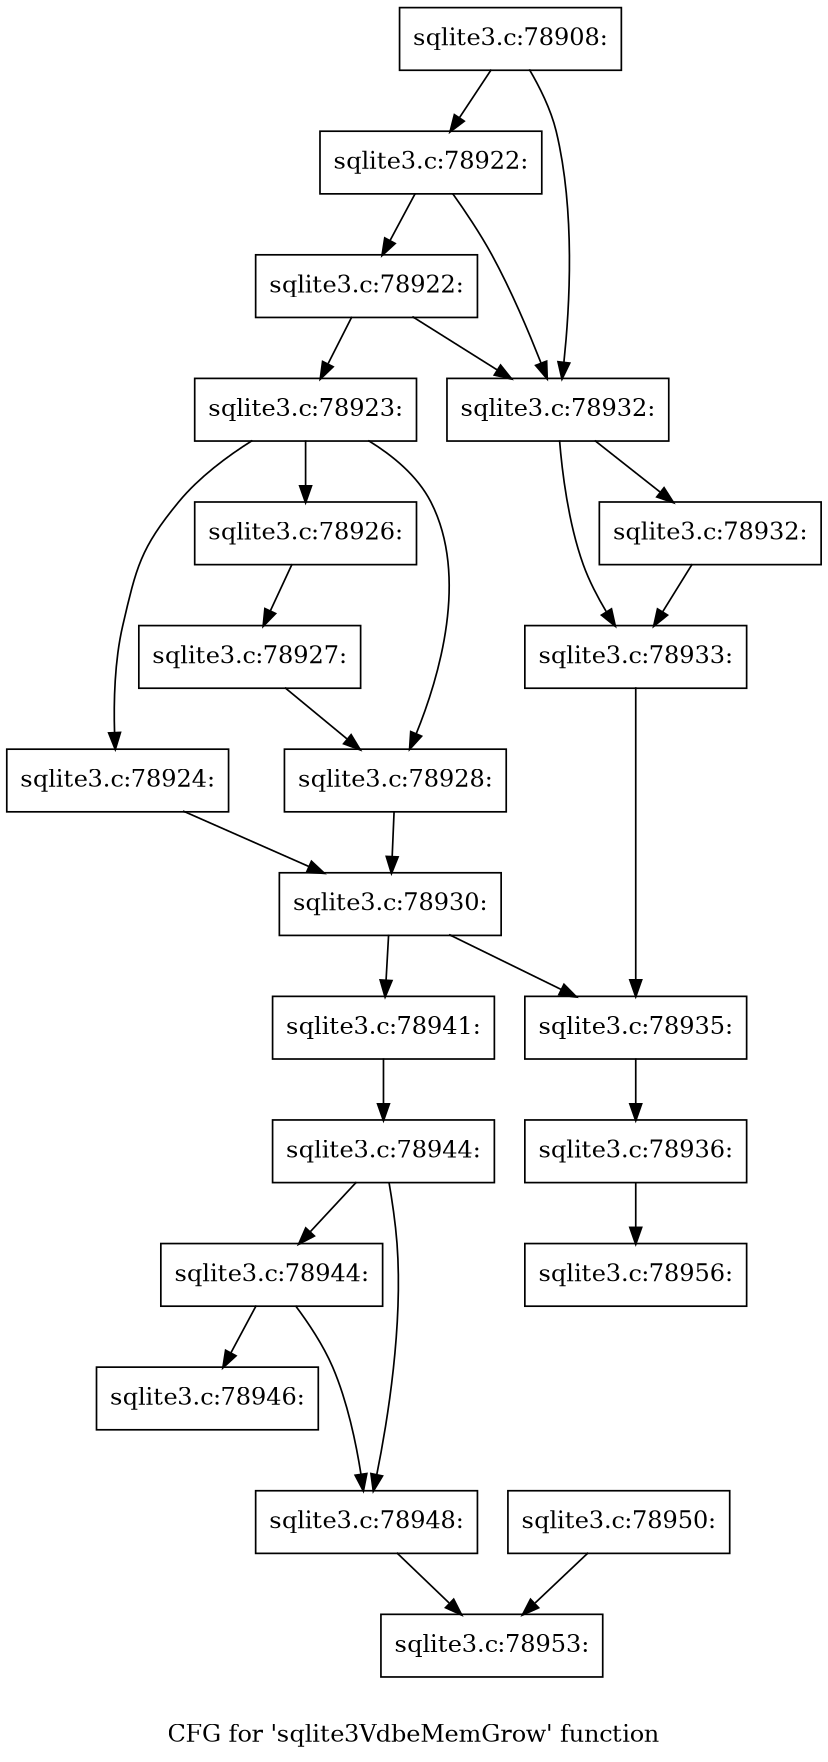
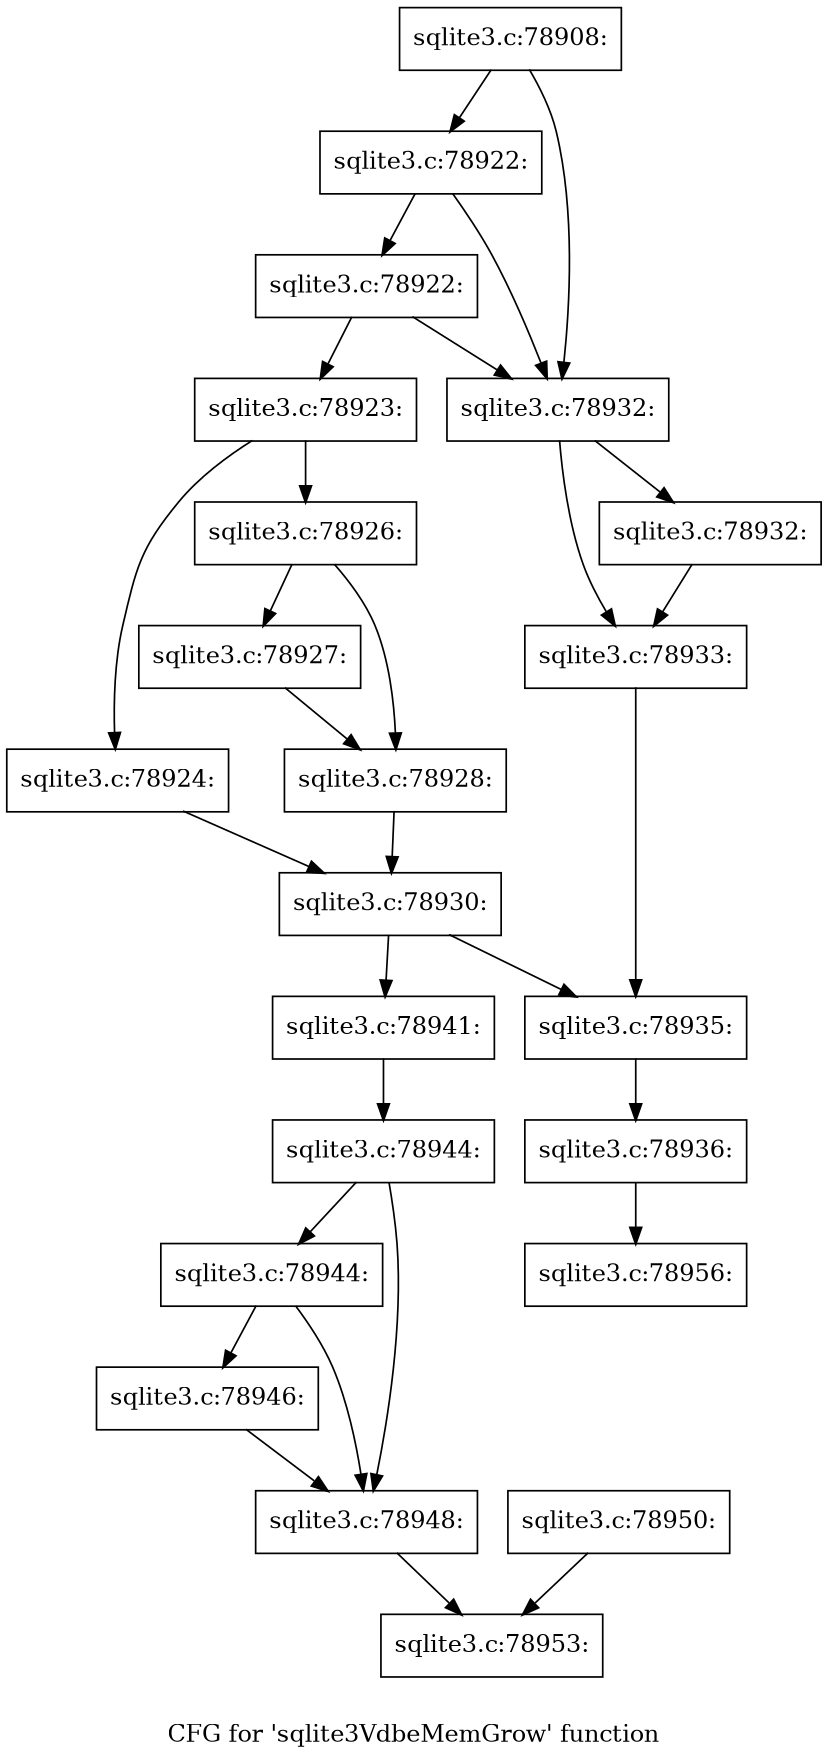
(448, 574) -> (381, 643)
none -> (280, 1455)
